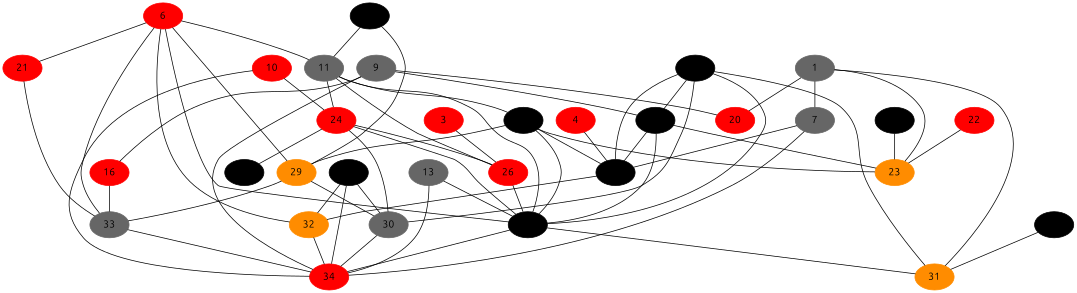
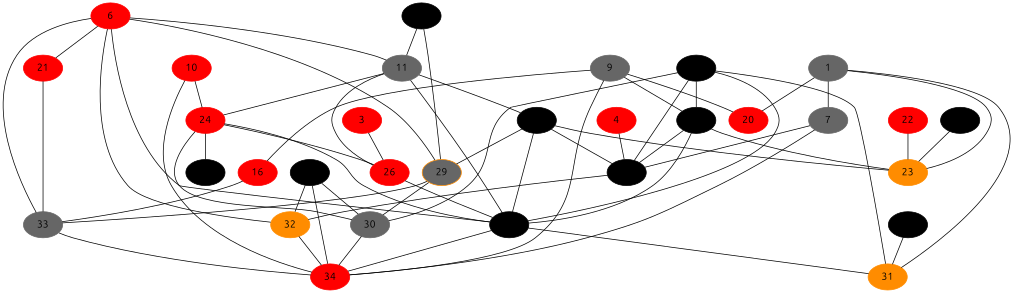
(297, 173) -> (442, 173)
(428, 173) -> none
